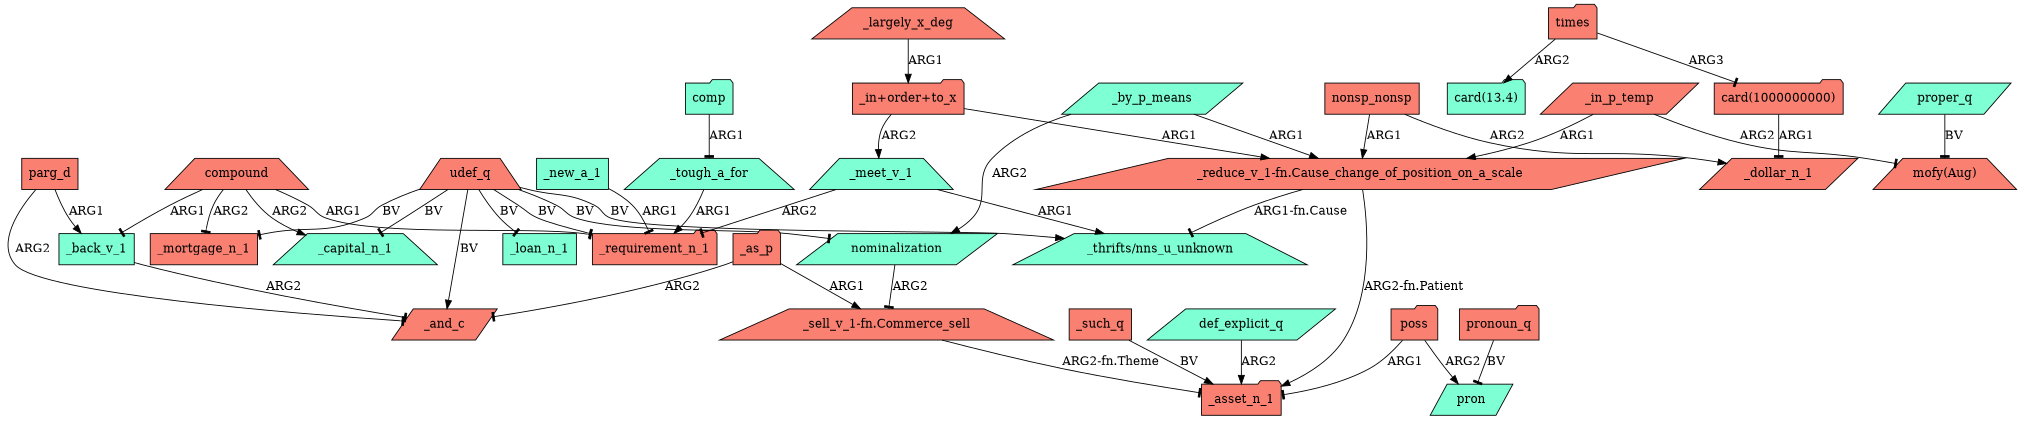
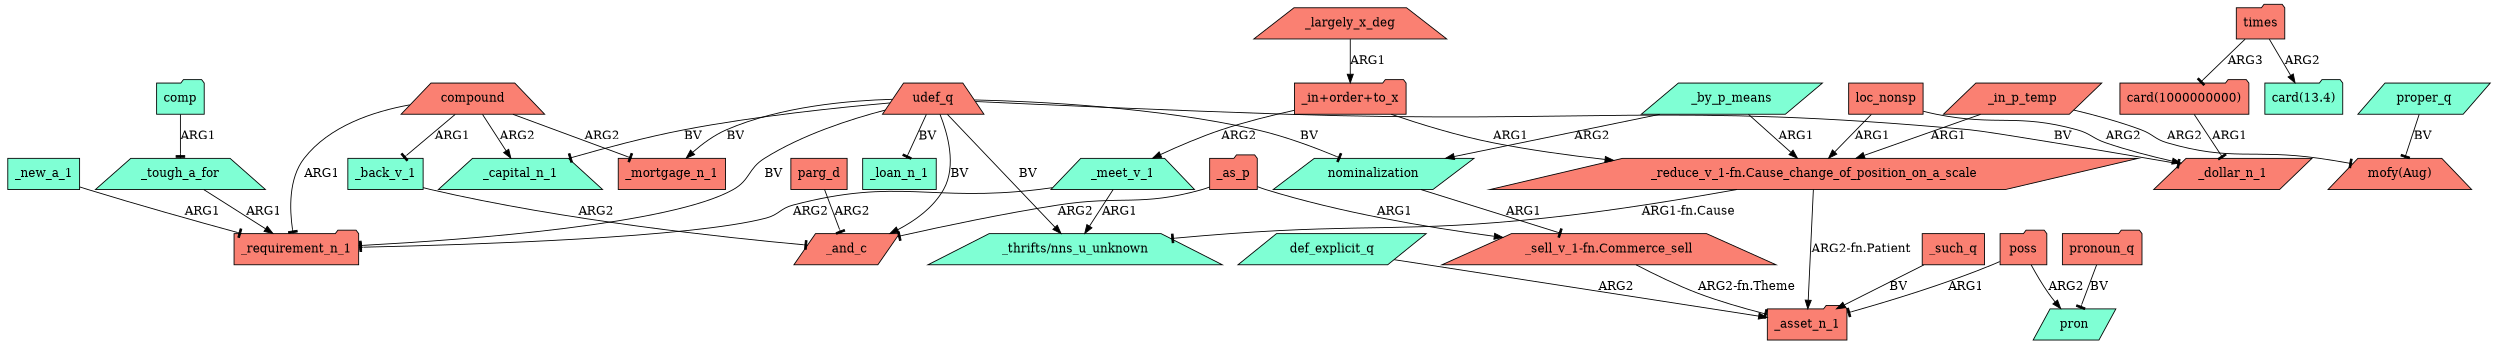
(1372, 99) -> (1886, 99)
none -> (1577, 116)
(64, 209) -> none
(337, 227) -> (788, 111)
(910, 287) -> (1524, 212)
